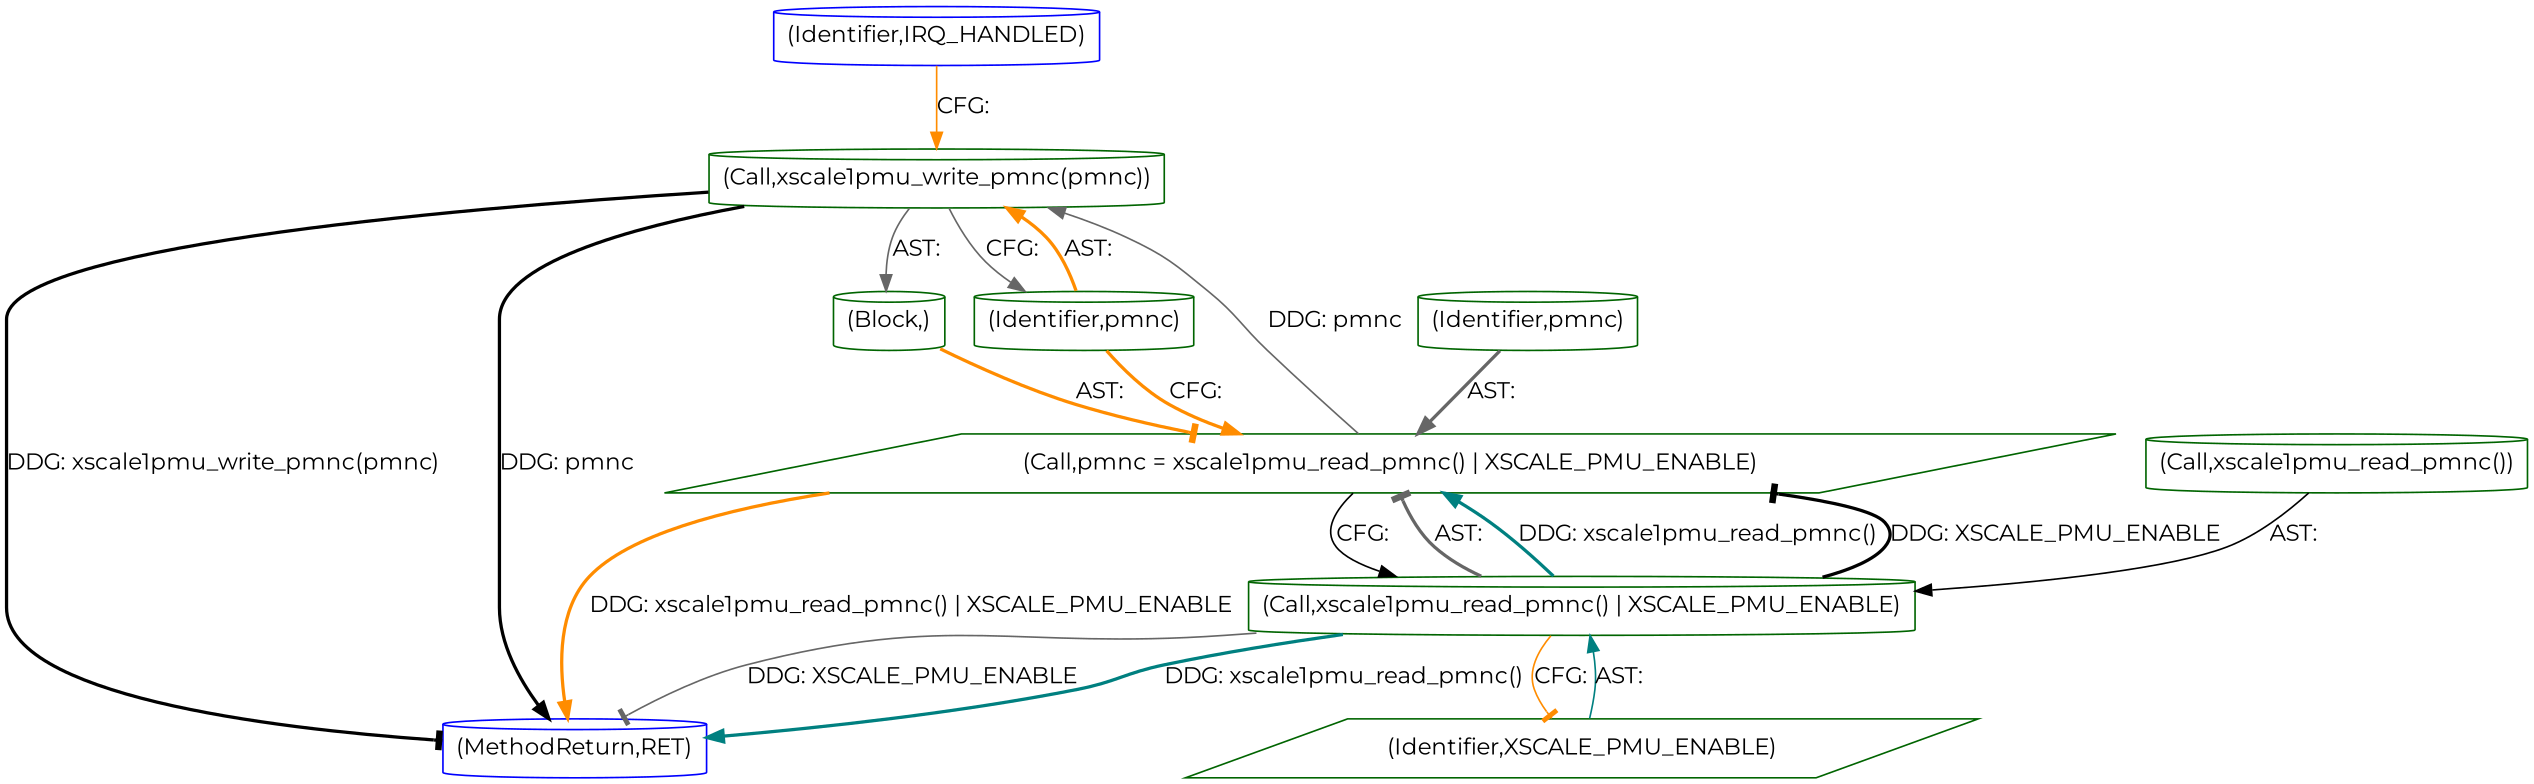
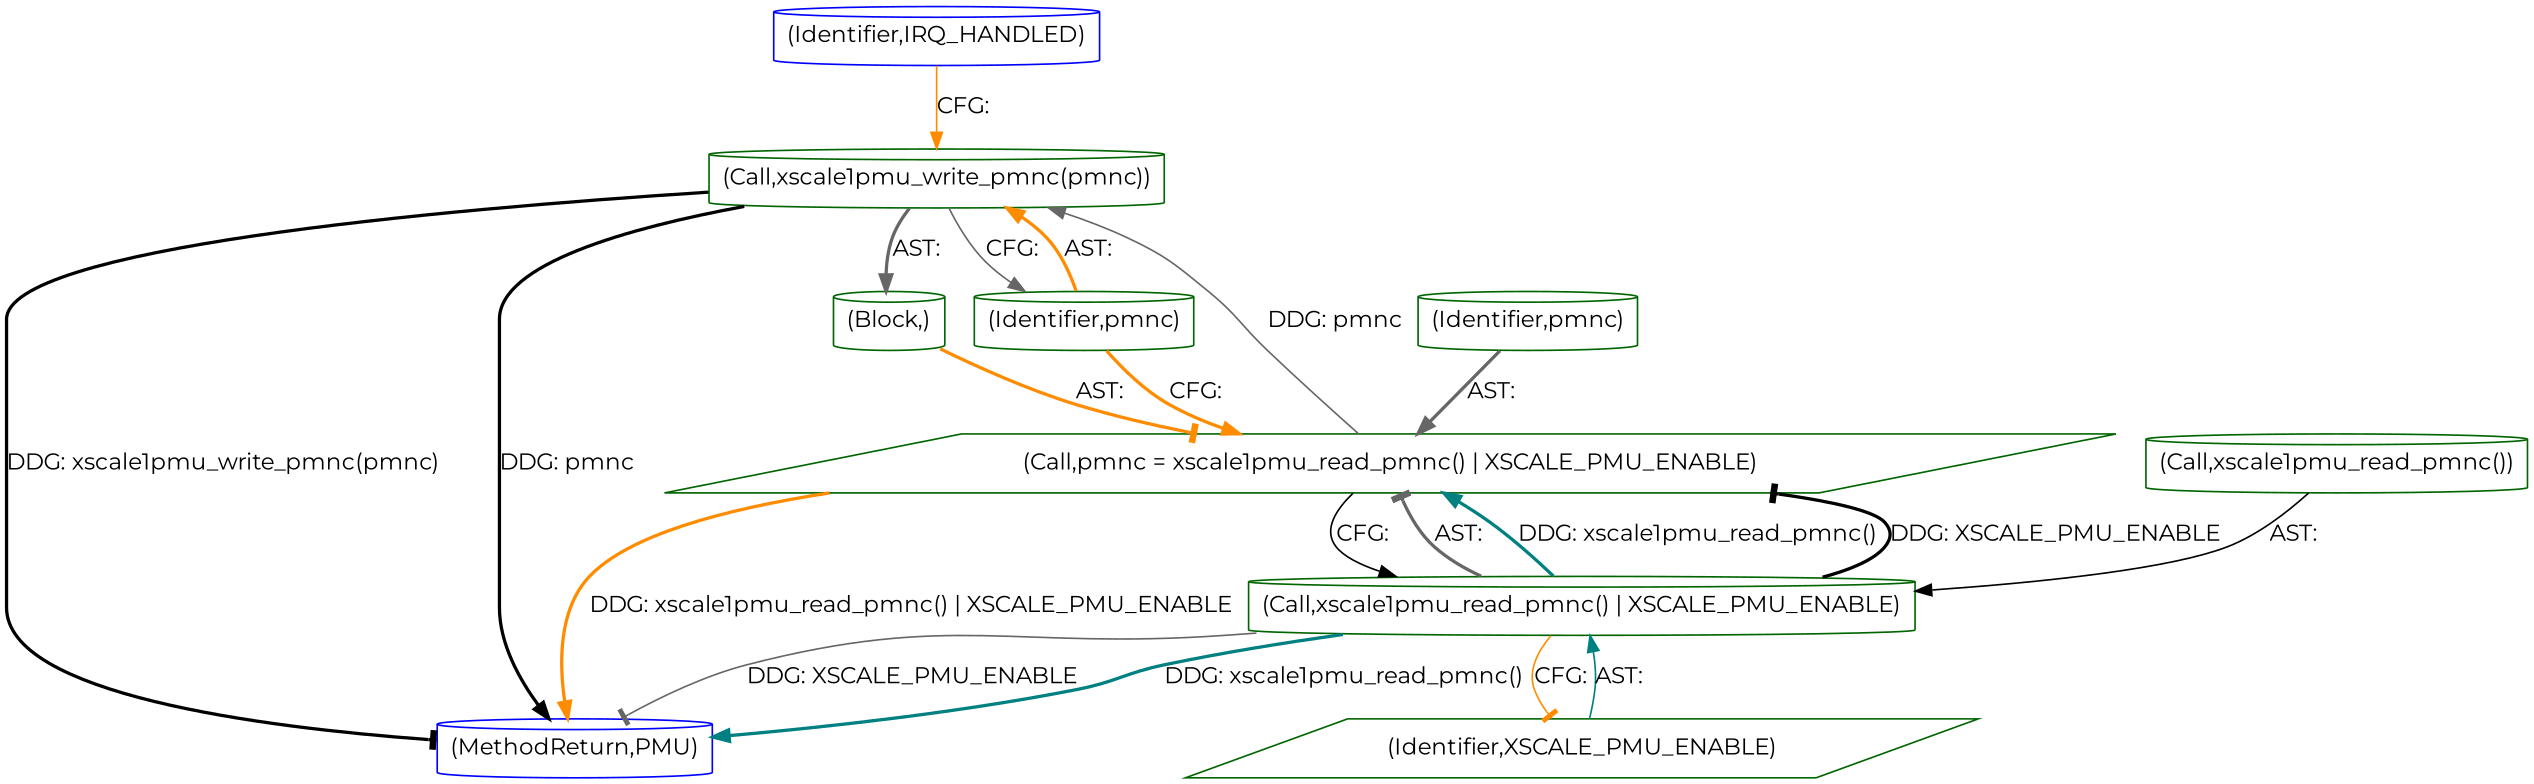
(892, 239) -> (892, 239)
(575, 748) -> (575, 748)
